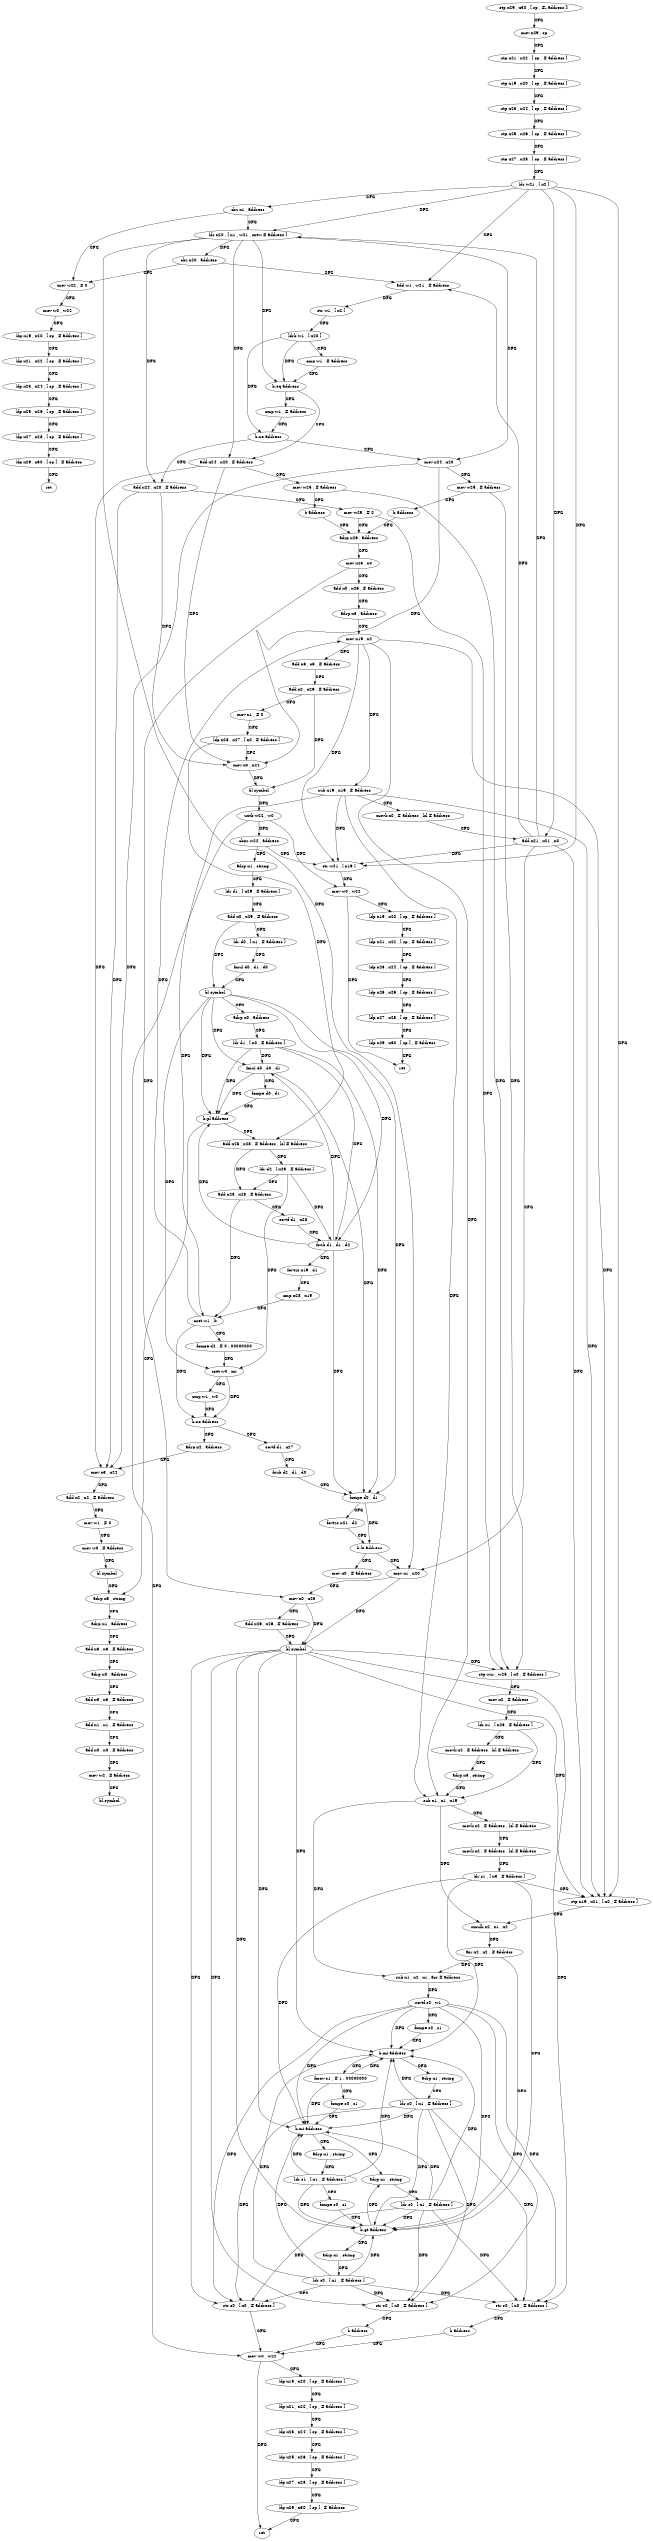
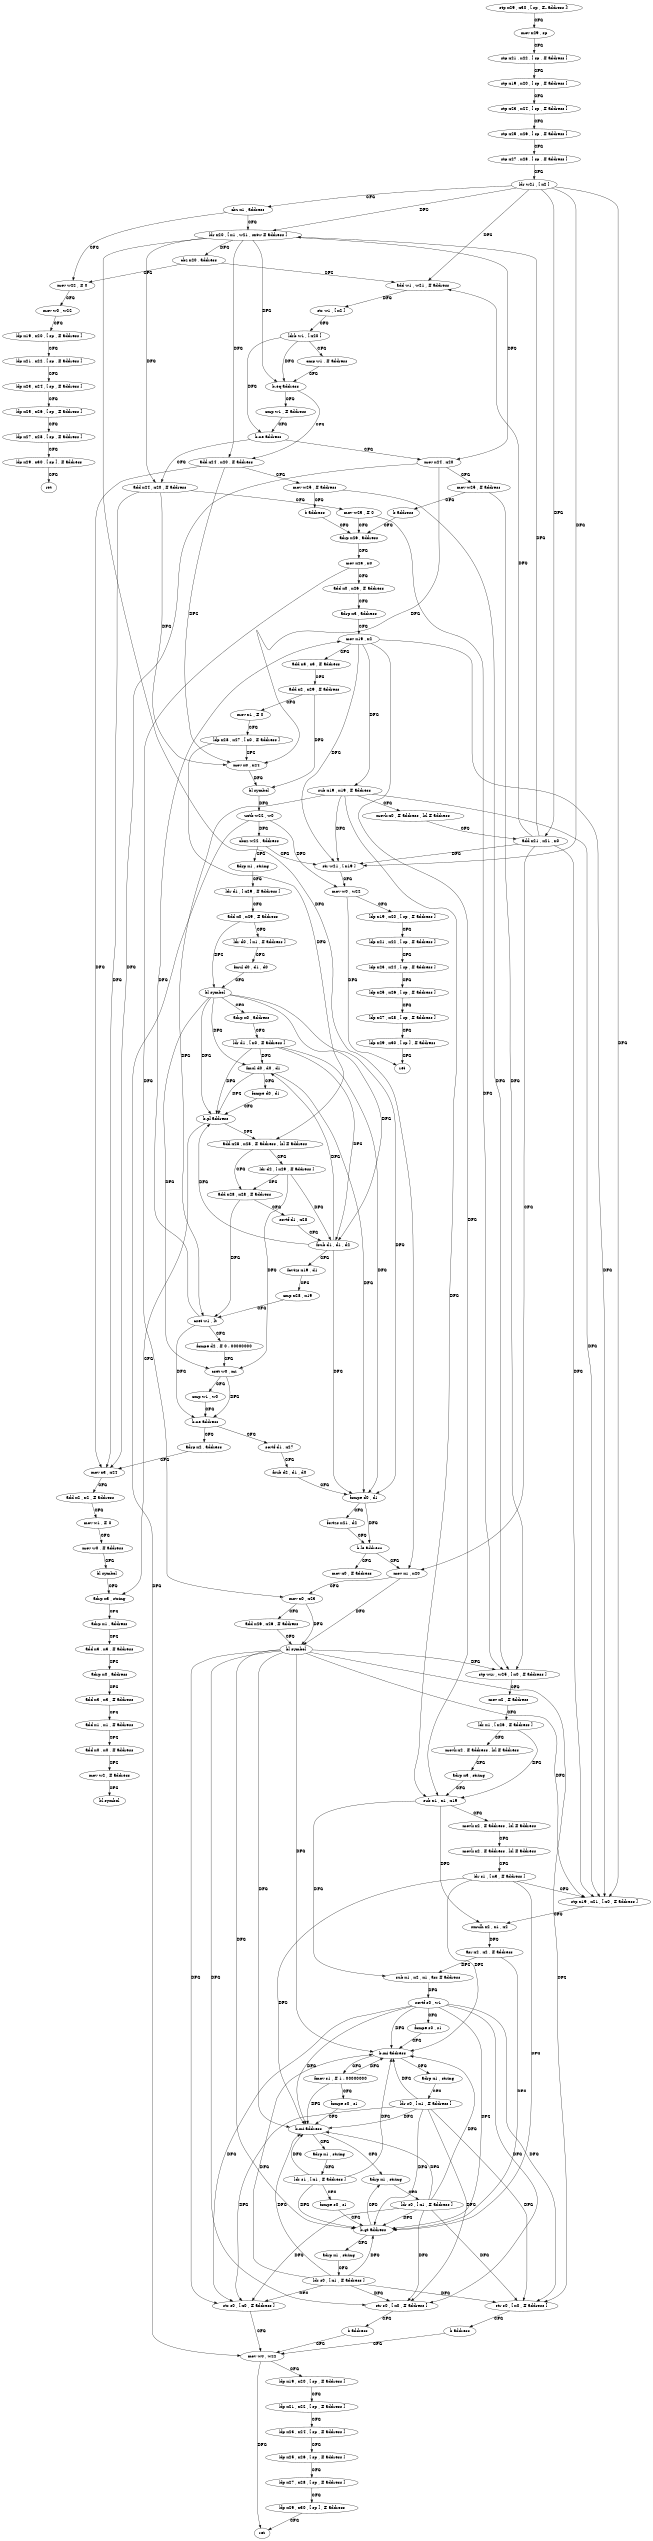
(241, 1170) -> (241, 1170)
